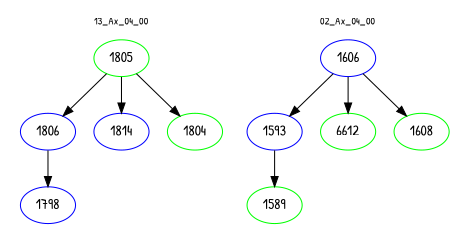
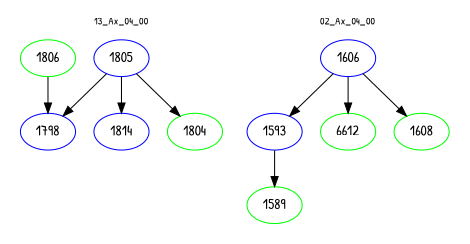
(121, 58) -> (121, 58)
(89, 91) -> (89, 91)
(48, 132) -> (48, 58)
